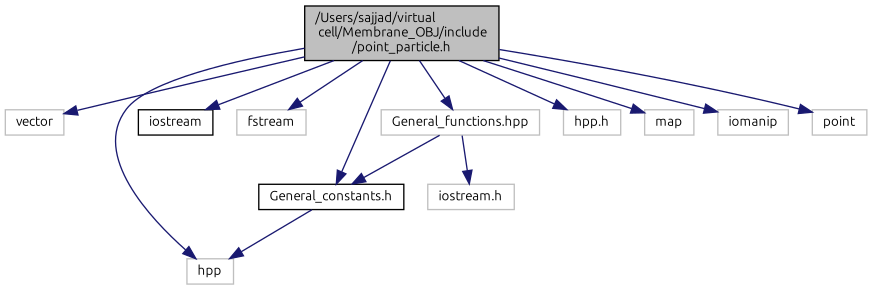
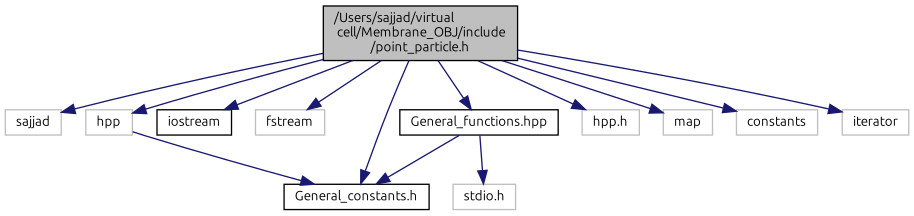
(35, 122) -> (33, 122)
(460, 122) -> (479, 122)
(753, 122) -> (777, 122)
(840, 122) -> (876, 122)
(471, 197) -> (484, 197)
(277, 231) -> (217, 157)
